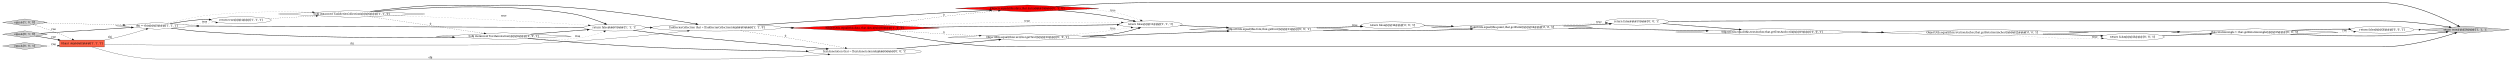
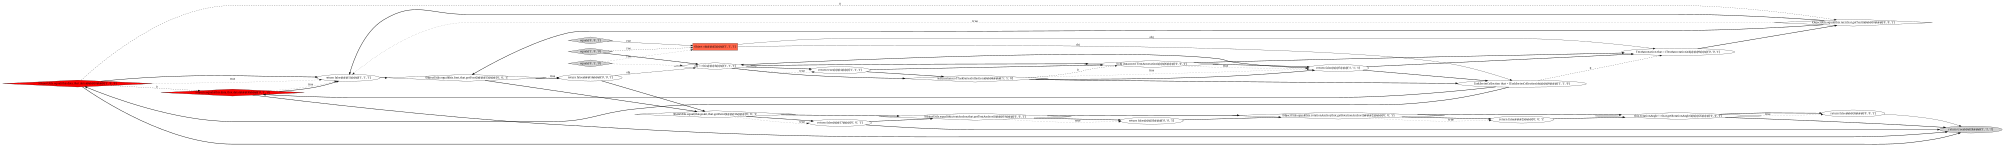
(239, 13) -> (817, 76)
(292, 17) -> (904, 74)
(84, 24) -> (650, 58)
(86, 30) -> (645, 65)
(2465, 30) -> (1971, 130)
(125, 35) -> (654, 72)
(47, 38) -> (647, 56)
(52, 46) -> (649, 43)
none -> (985, 67)
none -> (1152, 121)
